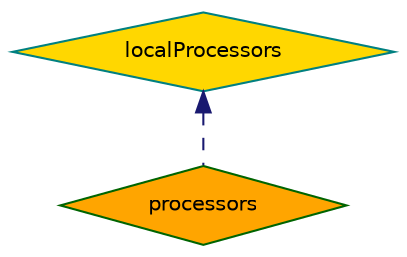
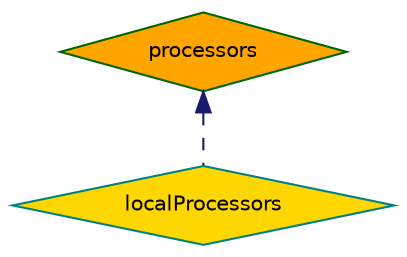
(203, 139) -> (203, 139)
